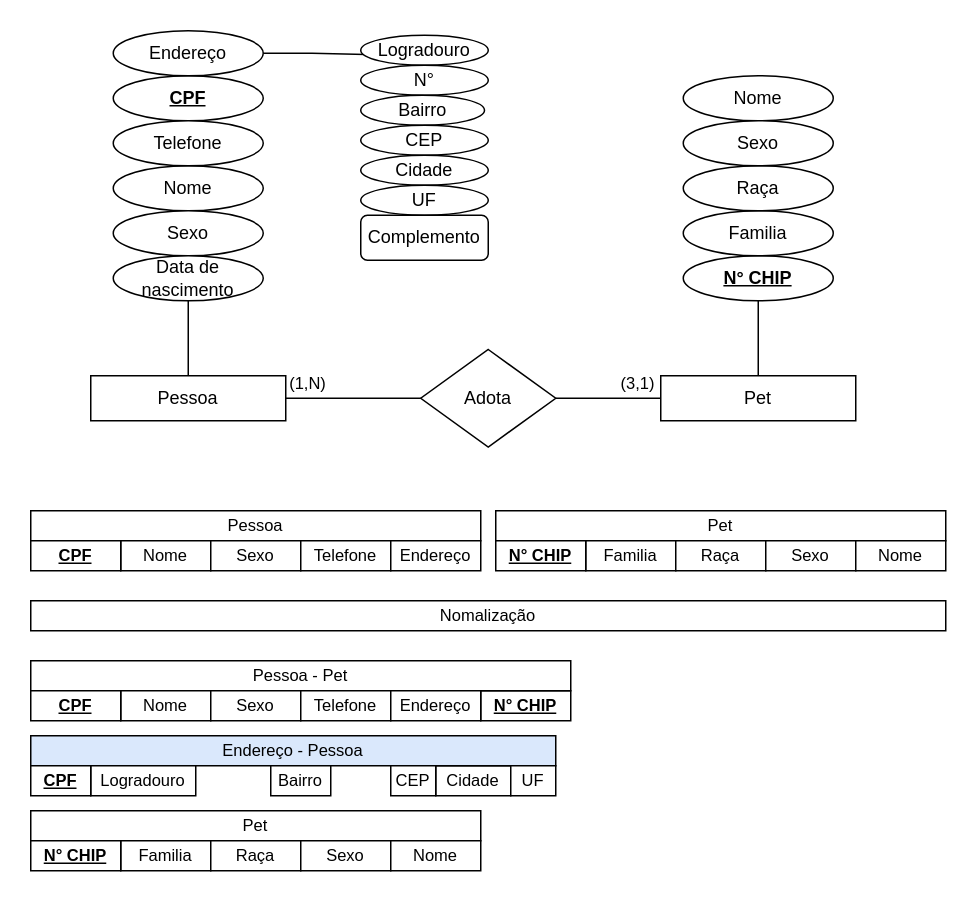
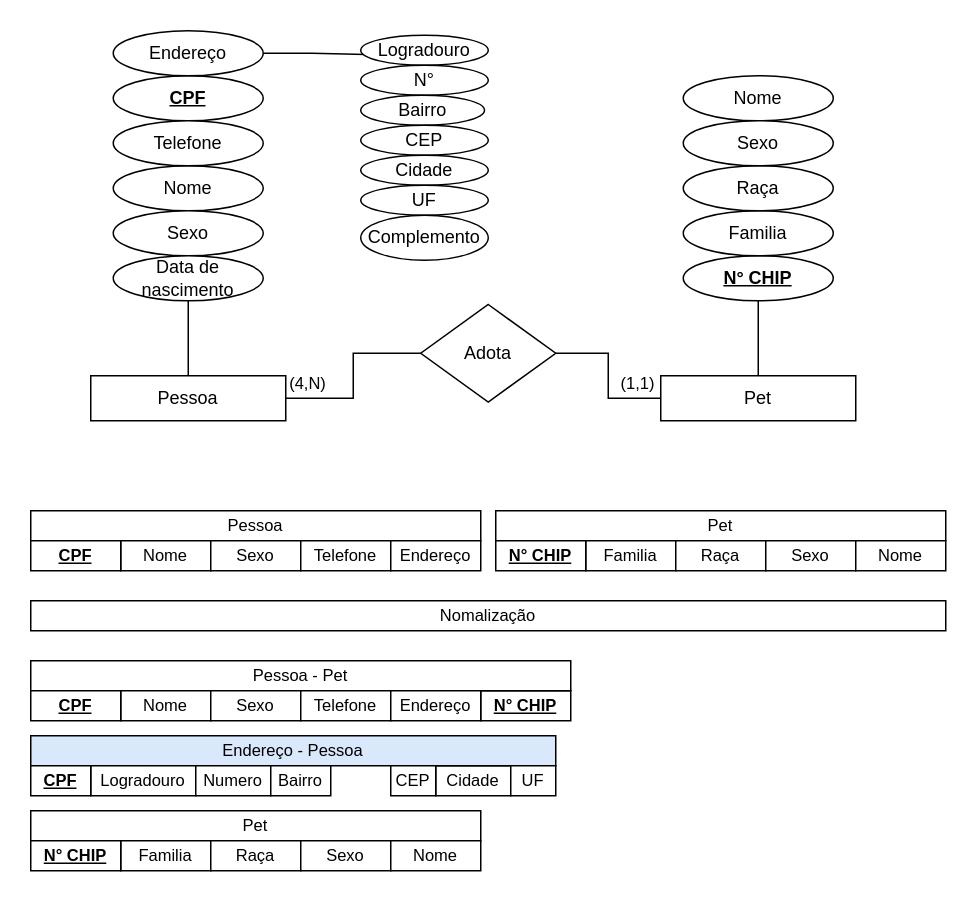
(425, 238) -> (425, 238)
(308, 383) -> (308, 383)
(638, 383) -> (638, 383)
(488, 398) -> (488, 353)
none -> (233, 781)
